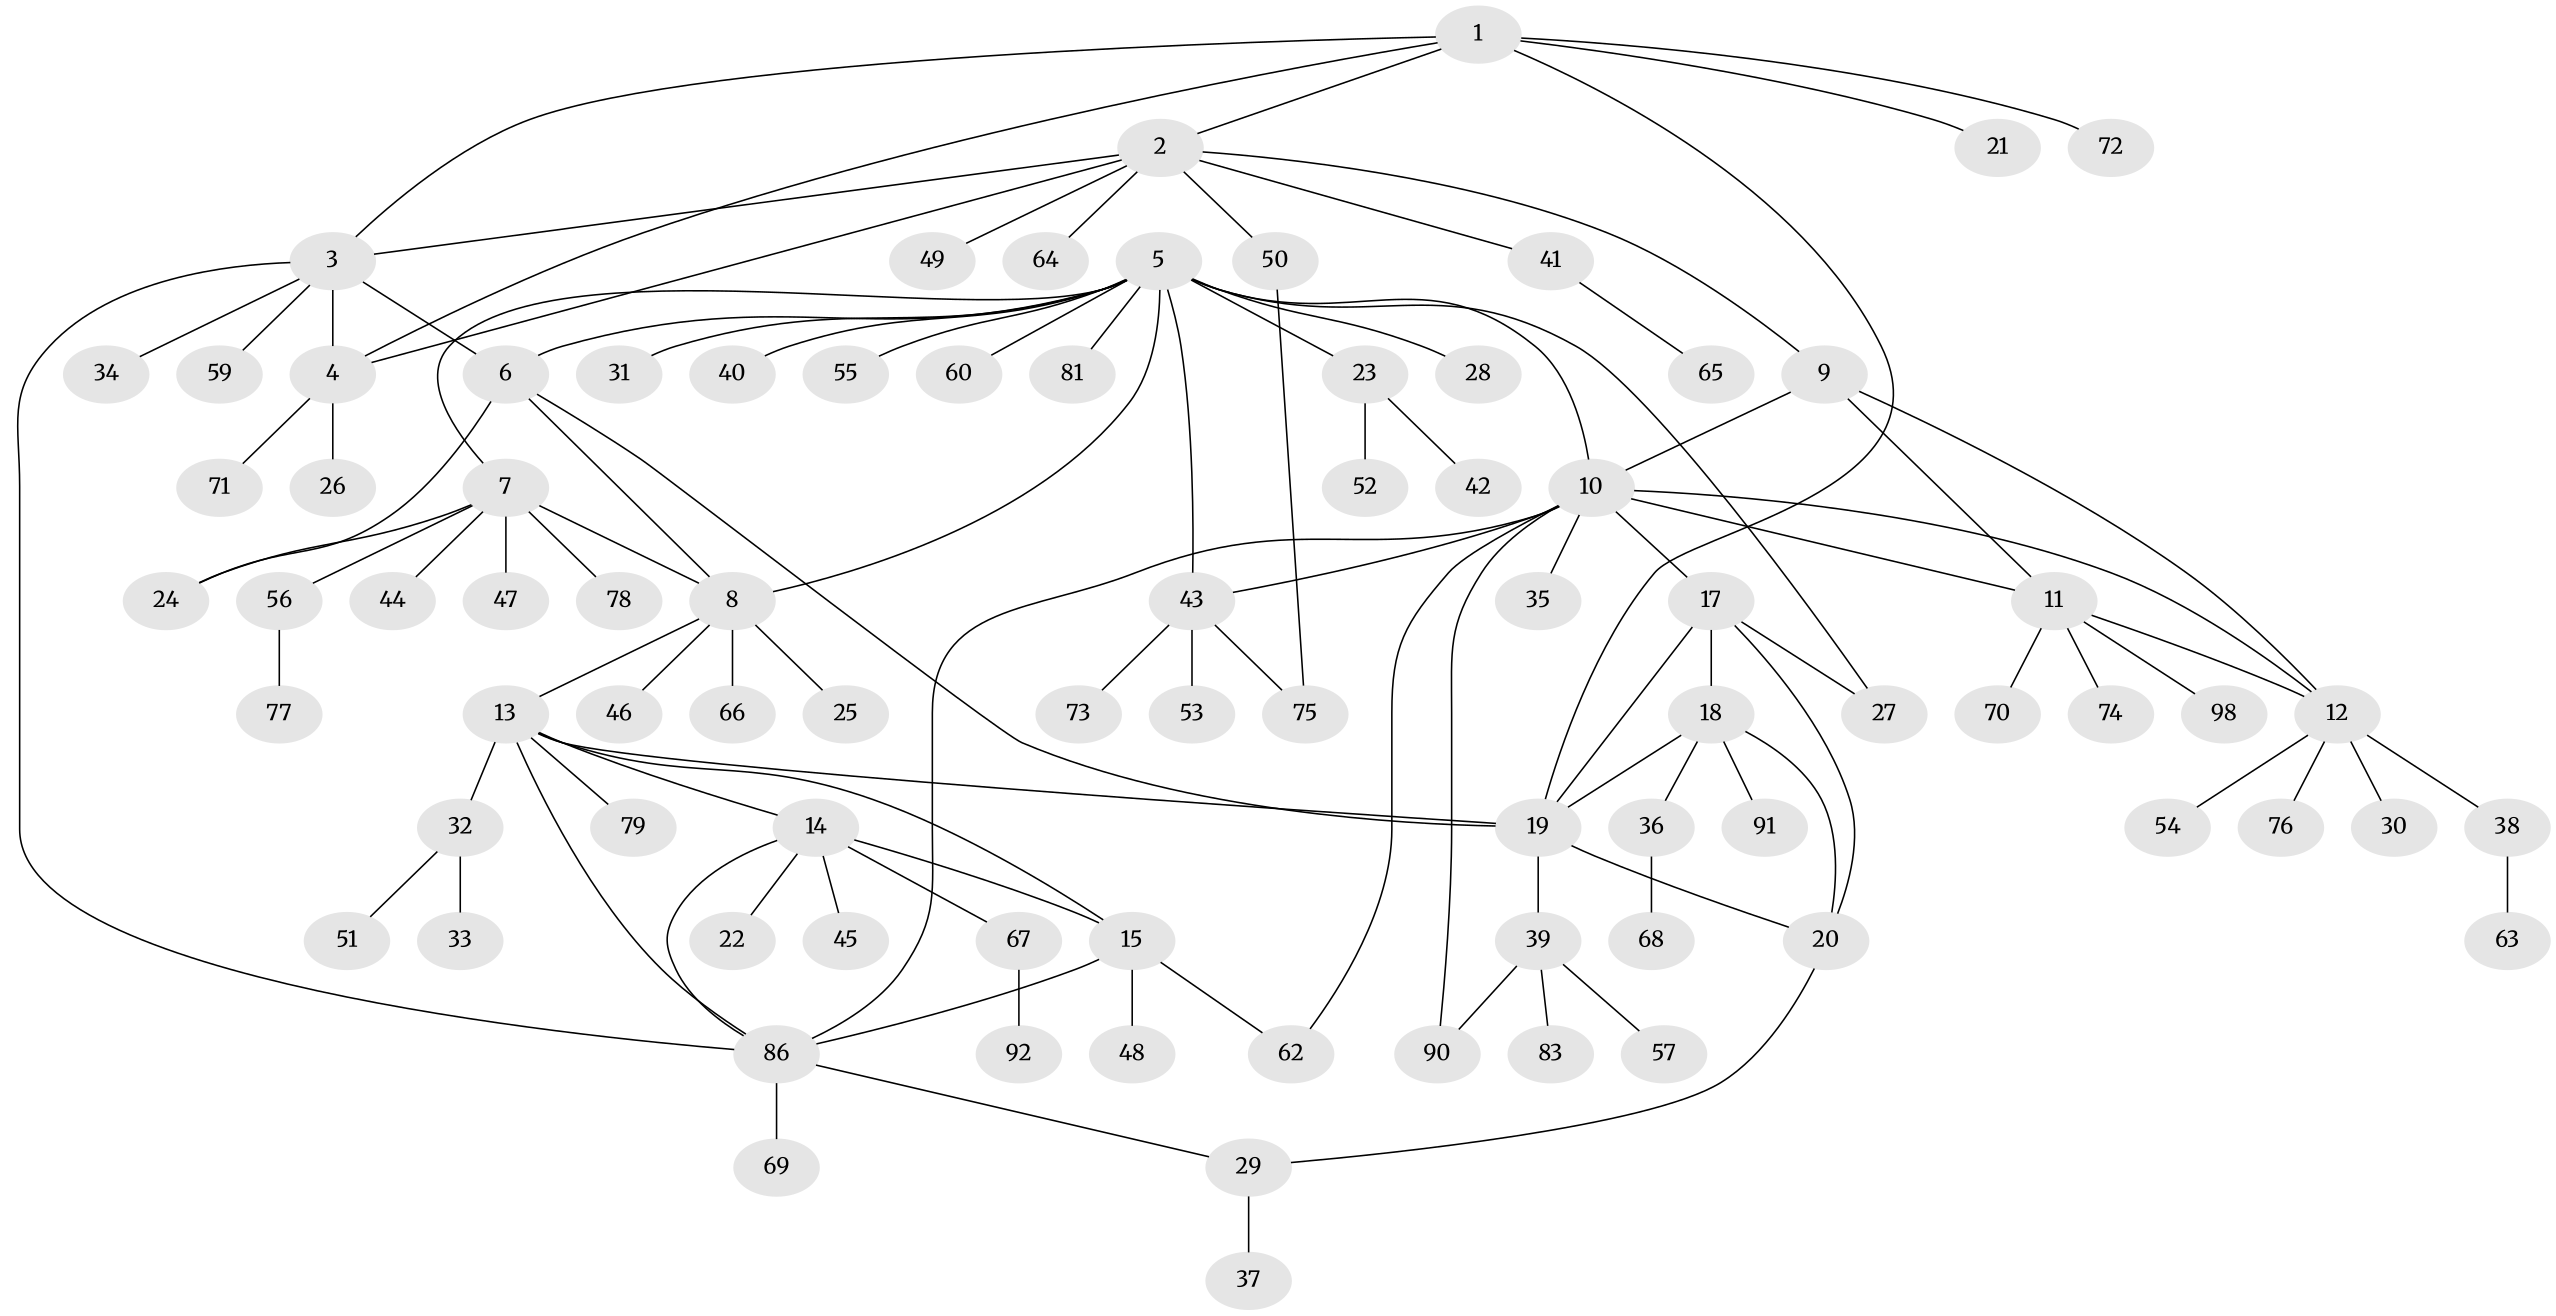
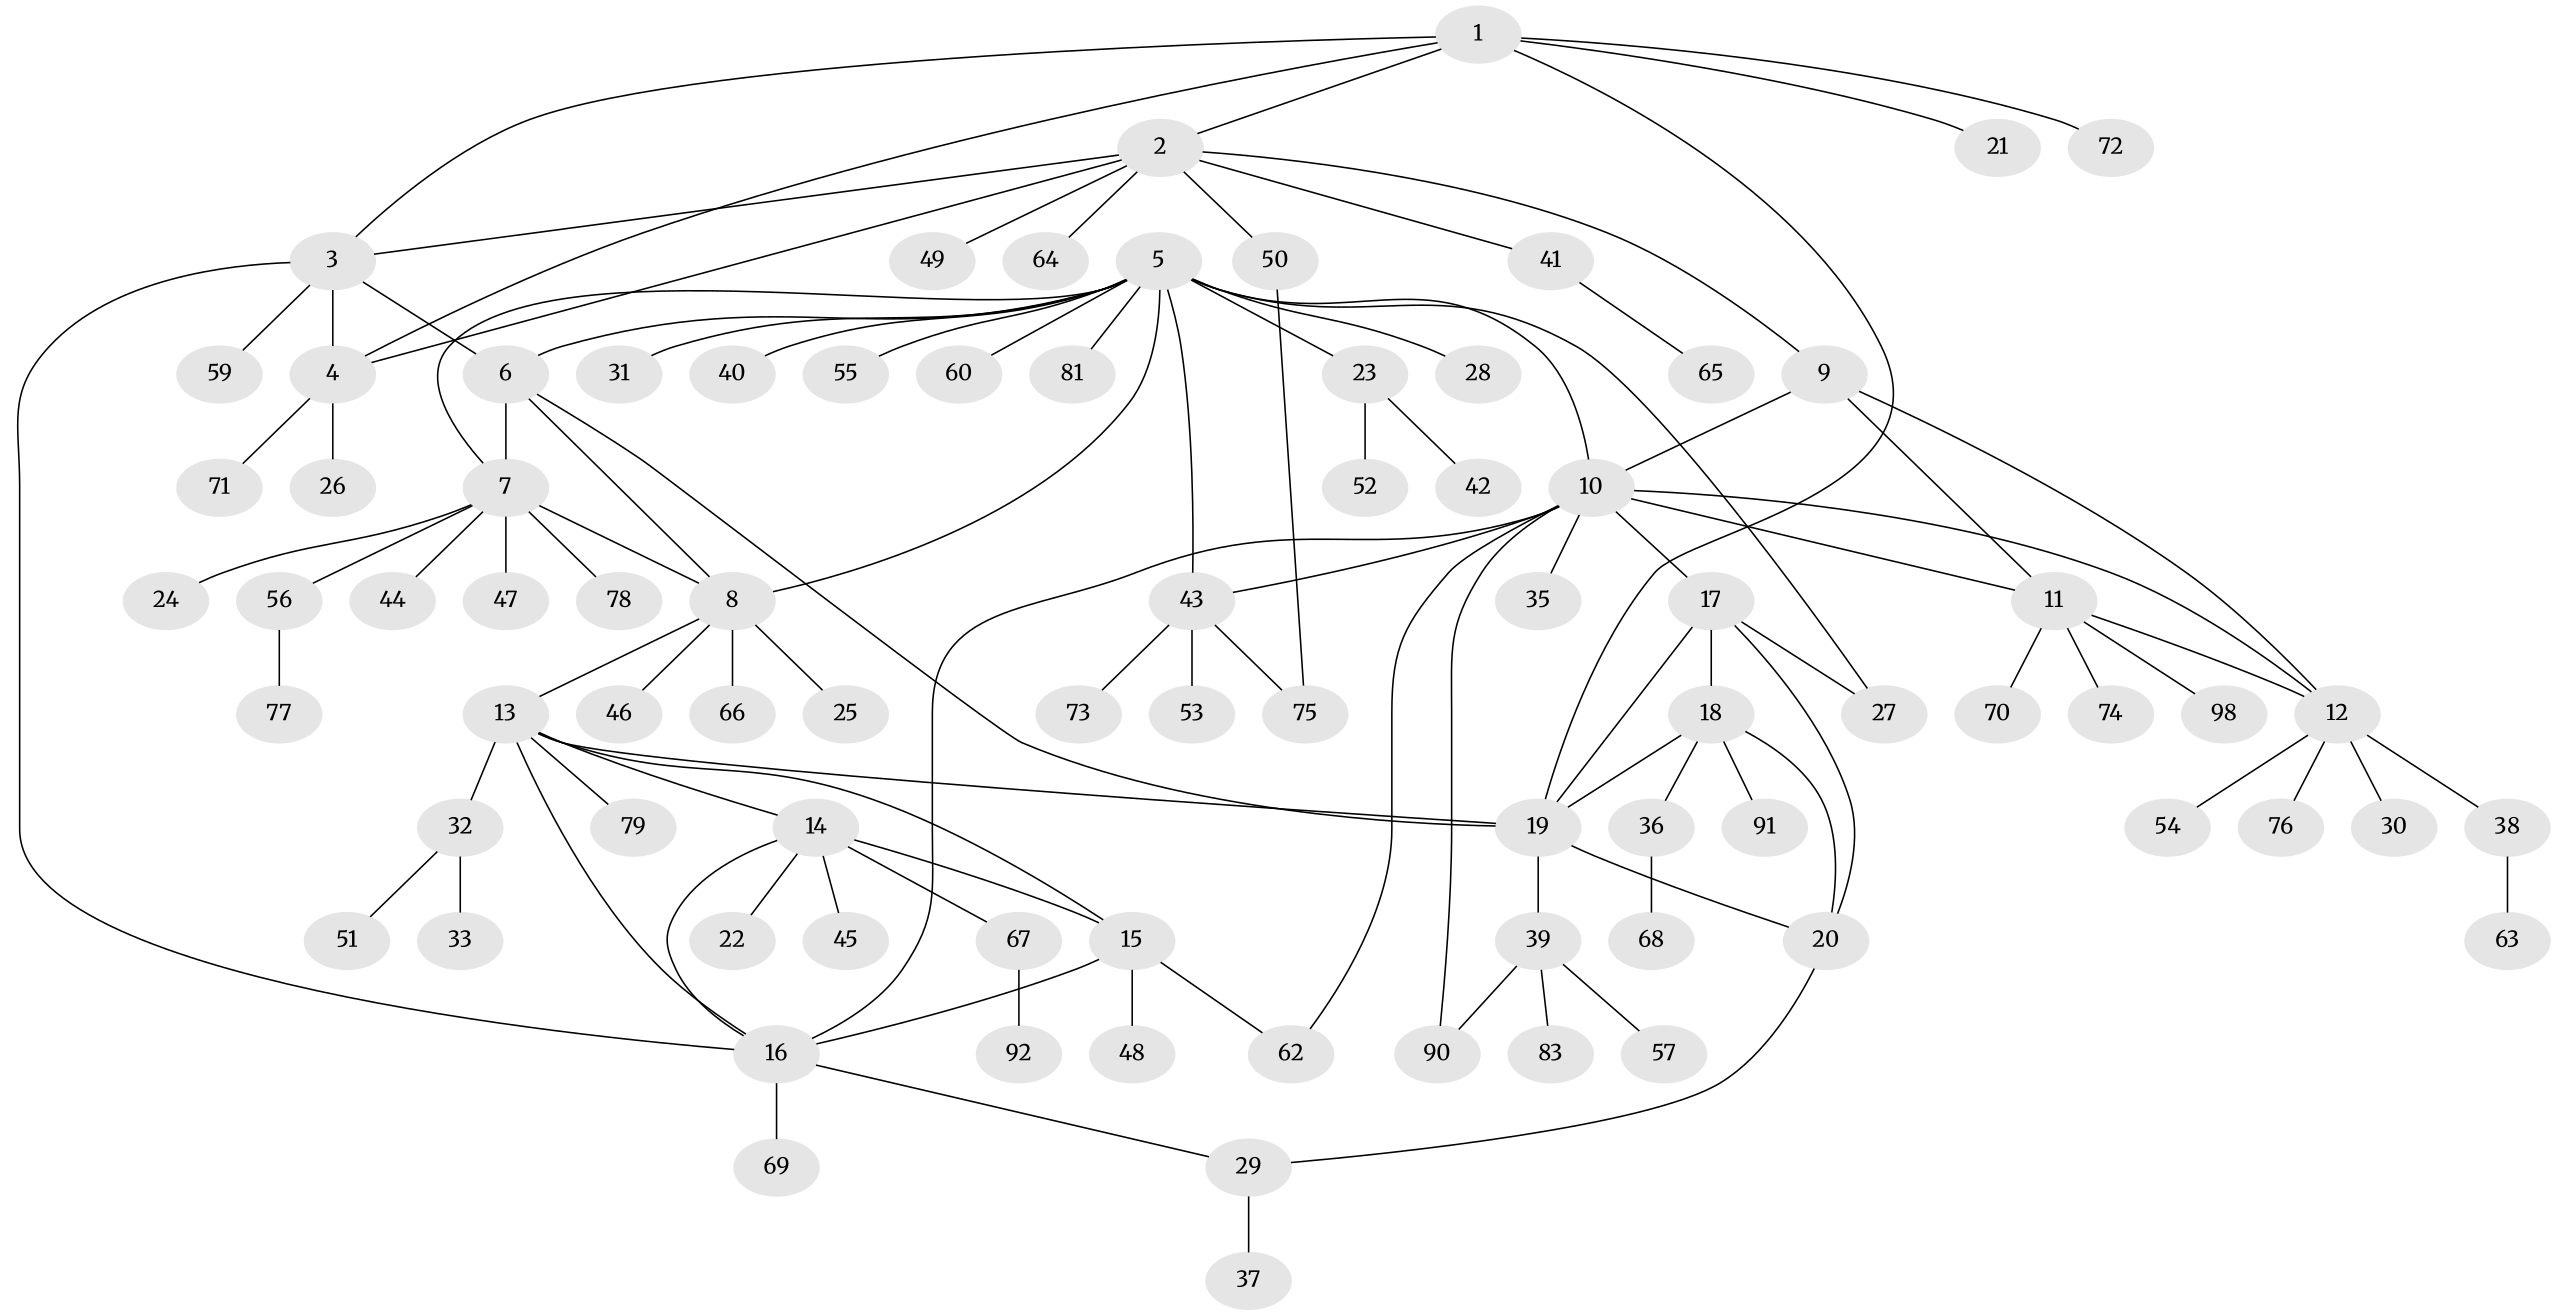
(106, 375) -> none
(376, 524) -> (506, 431)
(777, 1054) -> (777, 1054)
